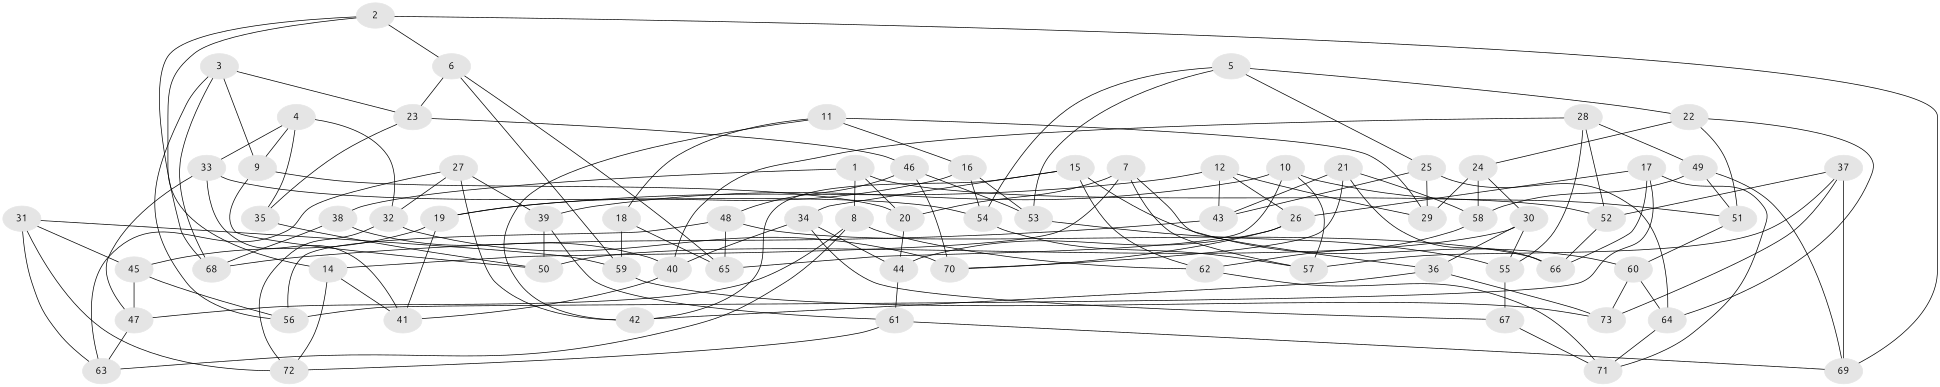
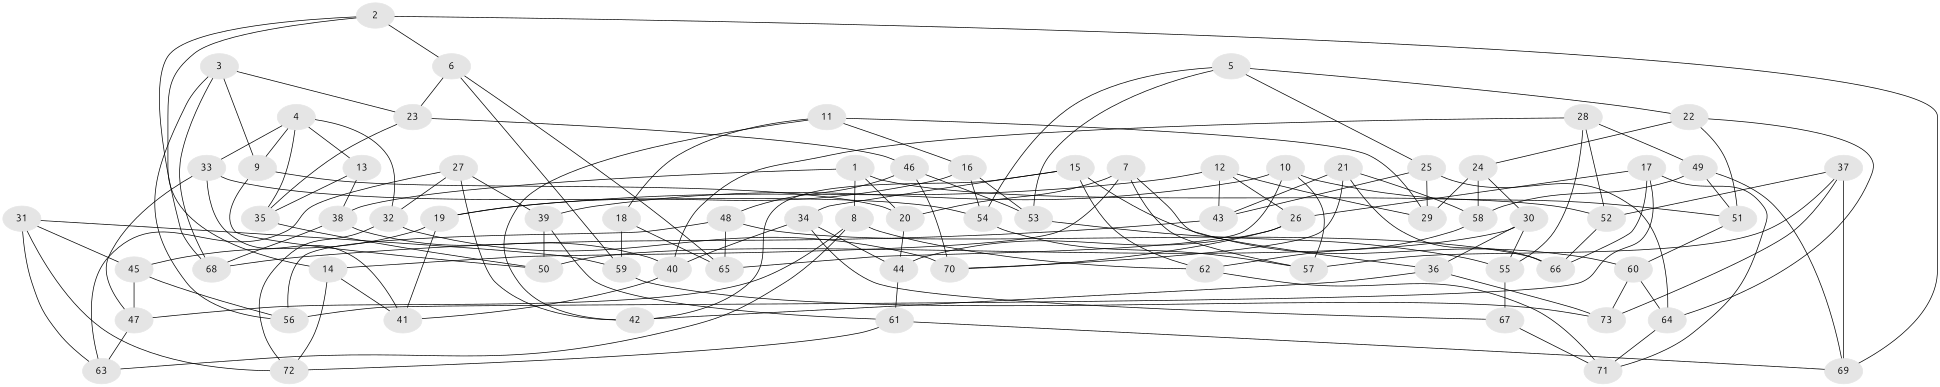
none -> (362, 168)
